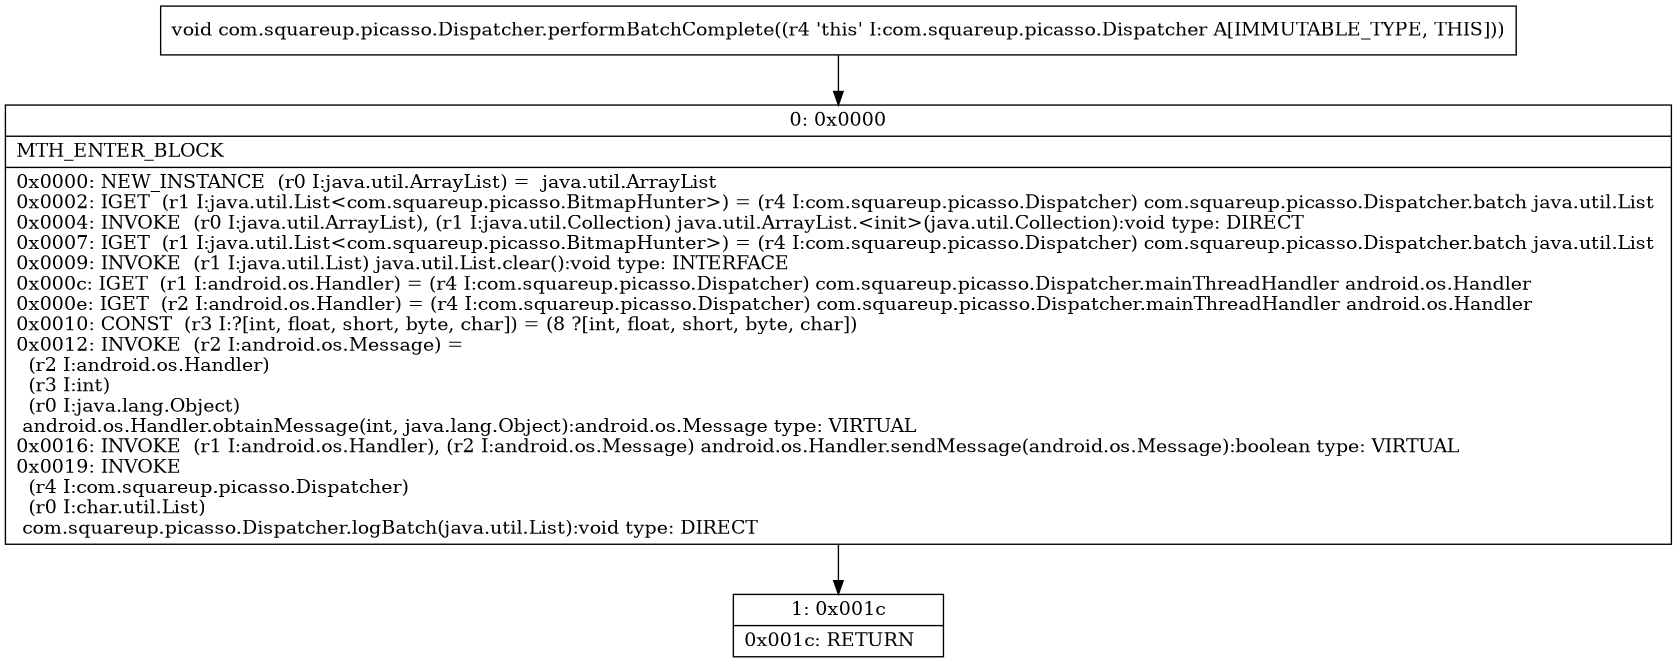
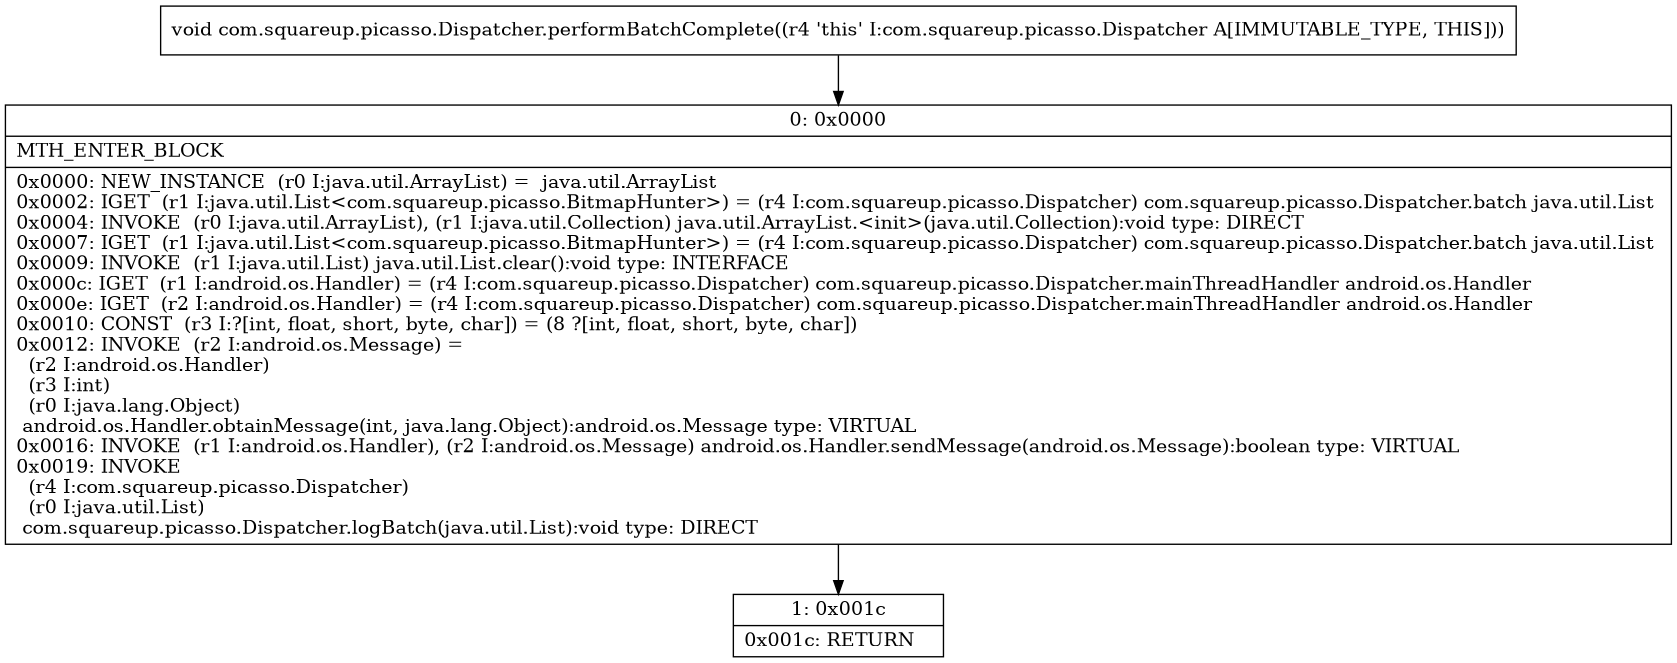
(111, 508) -> (110, 508)
